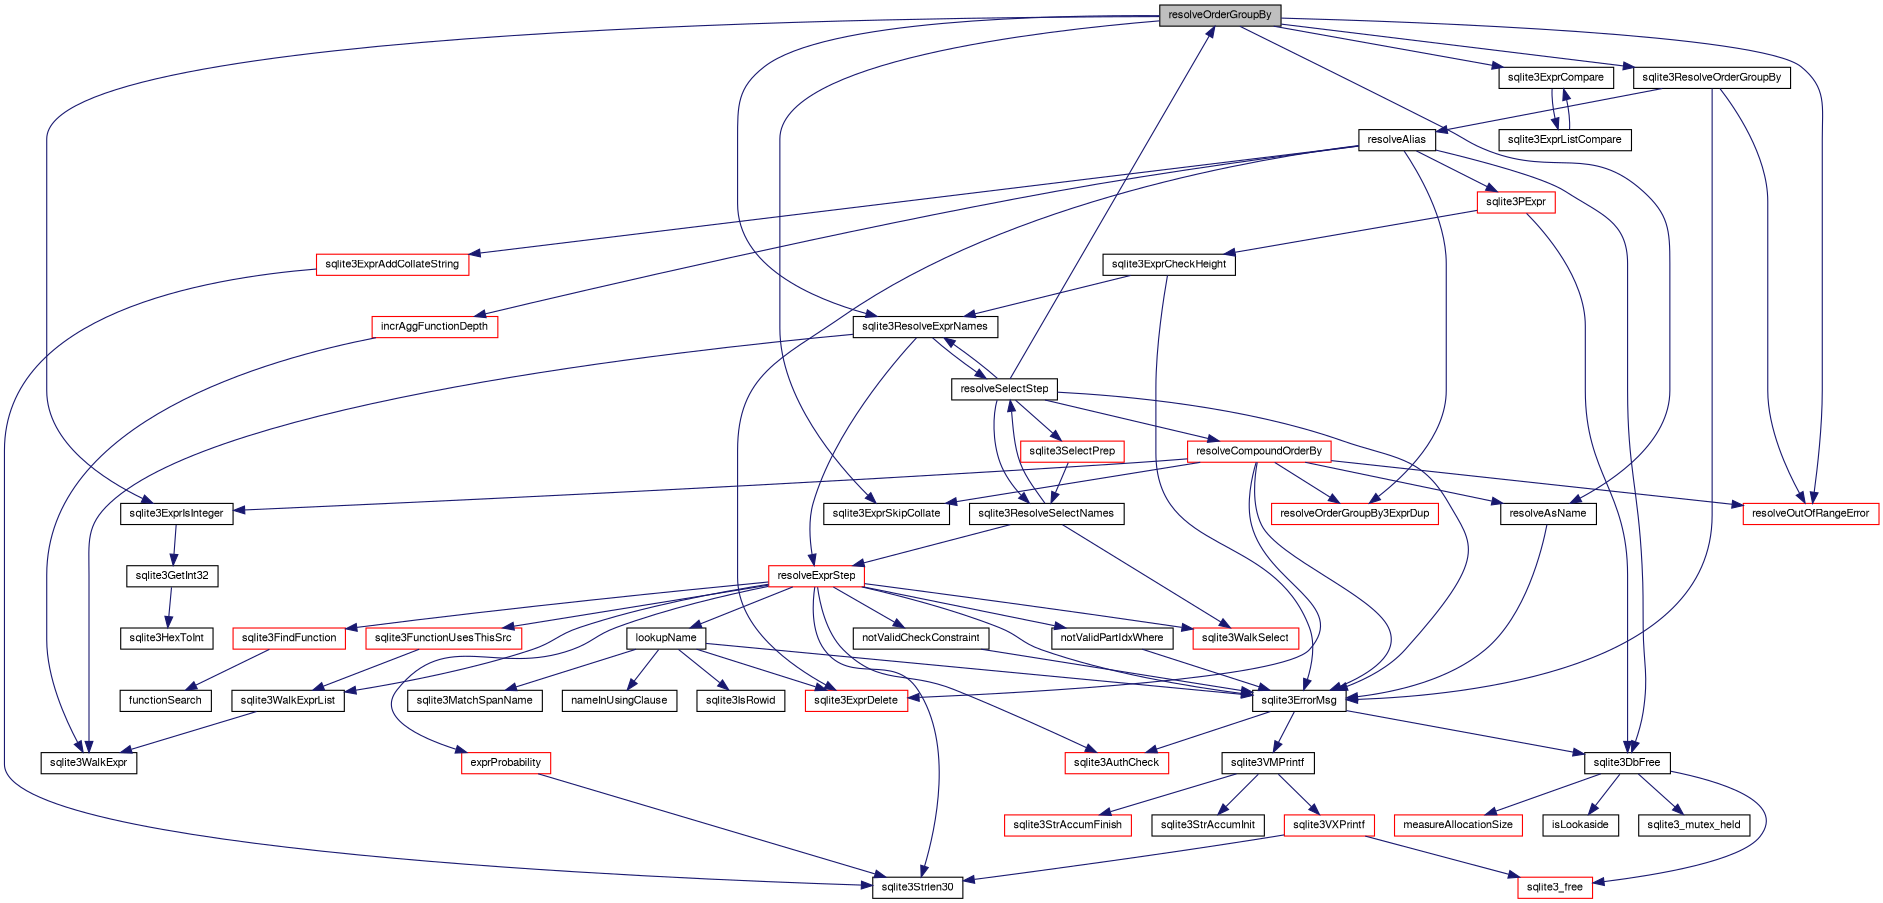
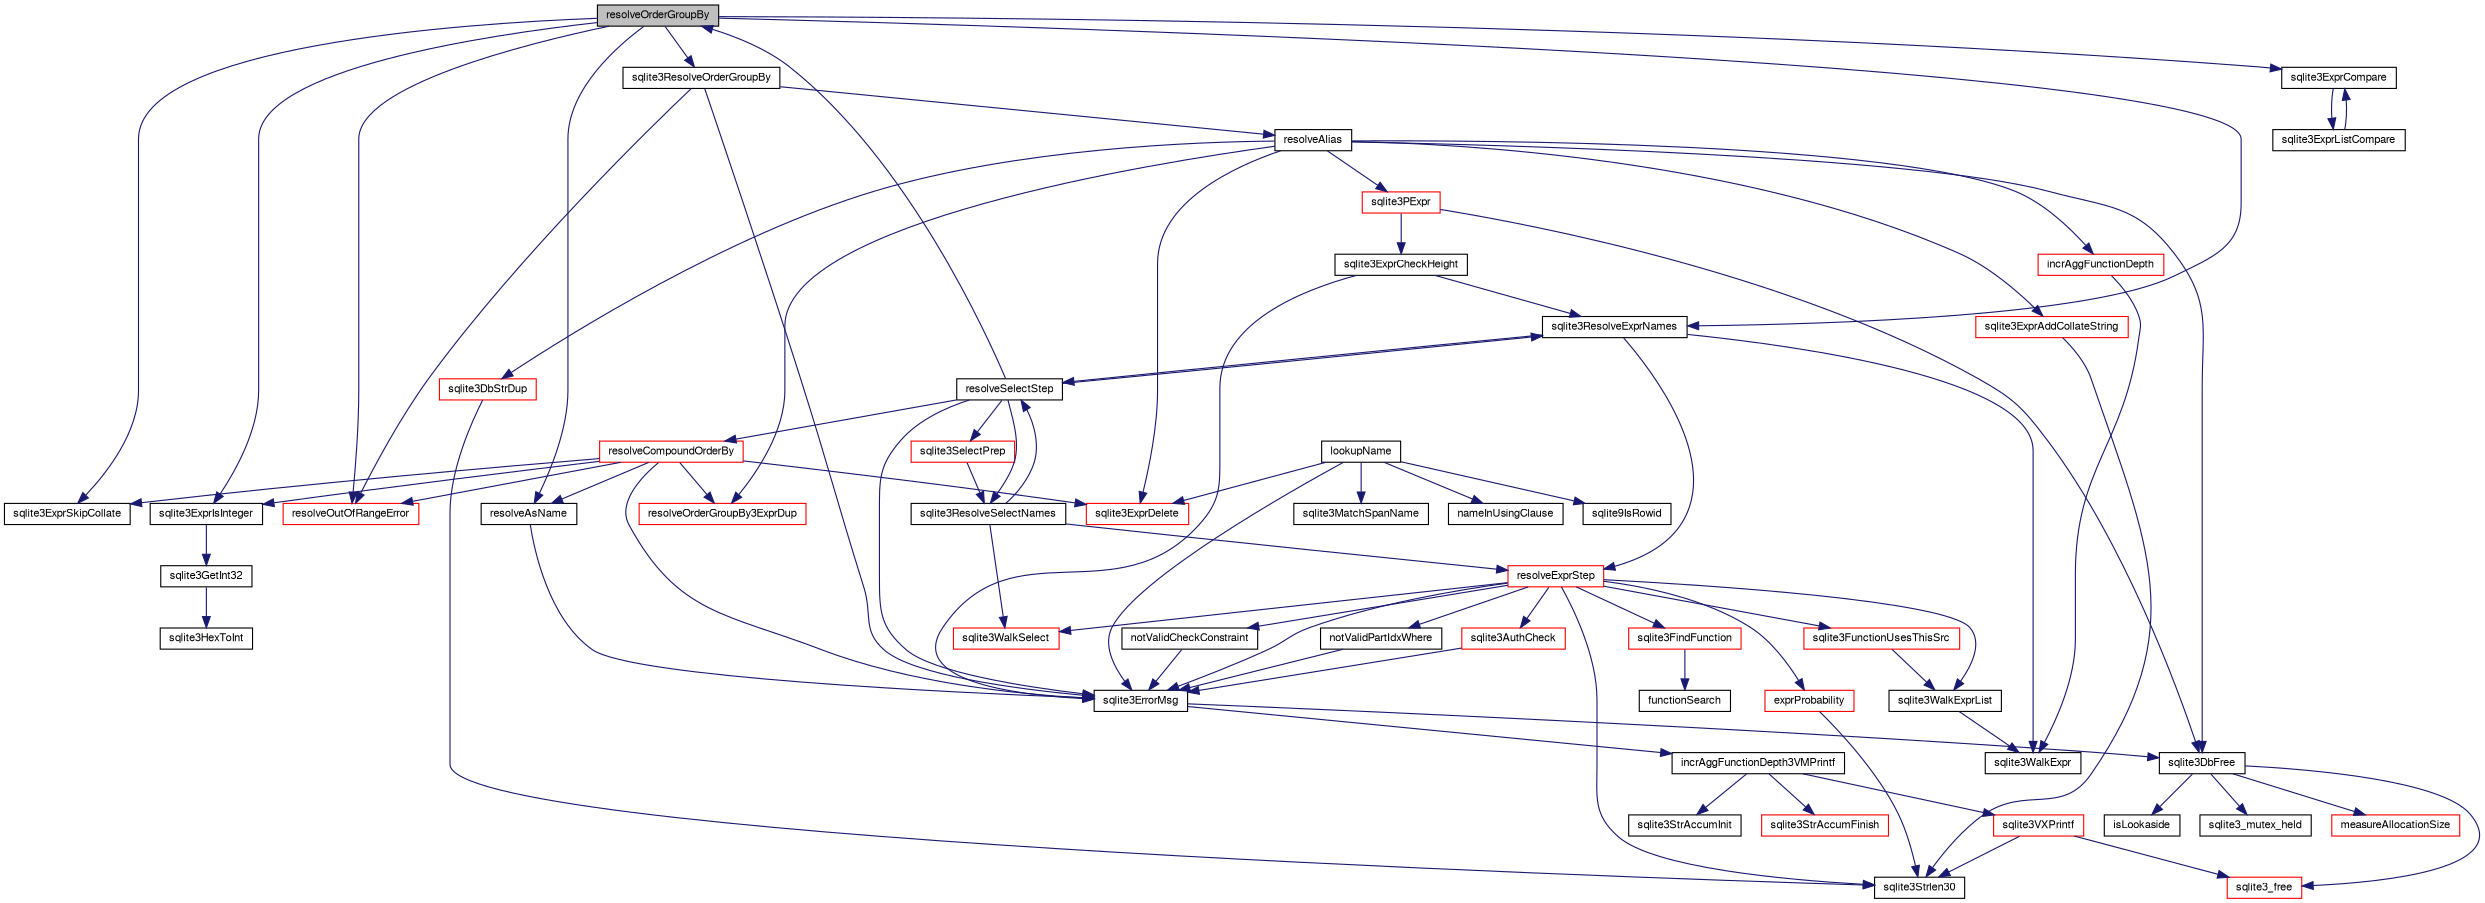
none -> (488, 389)
(751, 603) -> none
(741, 701) -> (1627, 514)
(1213, 730) -> (1330, 669)
(1268, 763) -> (1758, 763)
